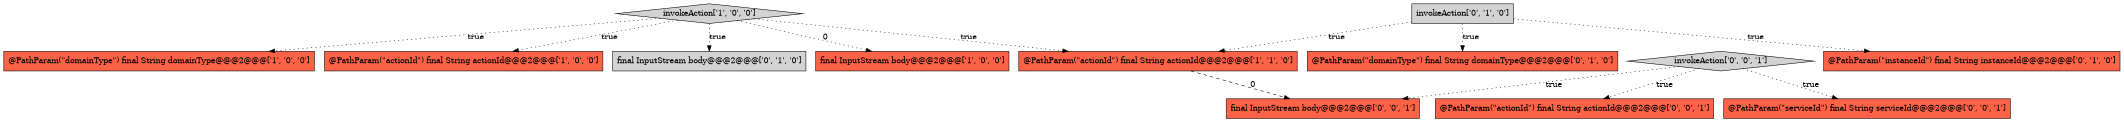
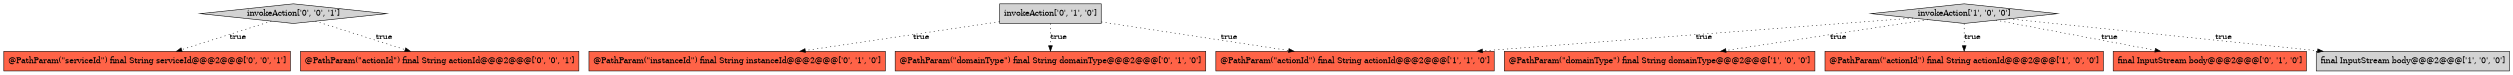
(826, 37) -> (2224, 37)
(709, 61) -> (2210, 61)
(912, 61) -> (2413, 61)
(1323, 109) -> none
